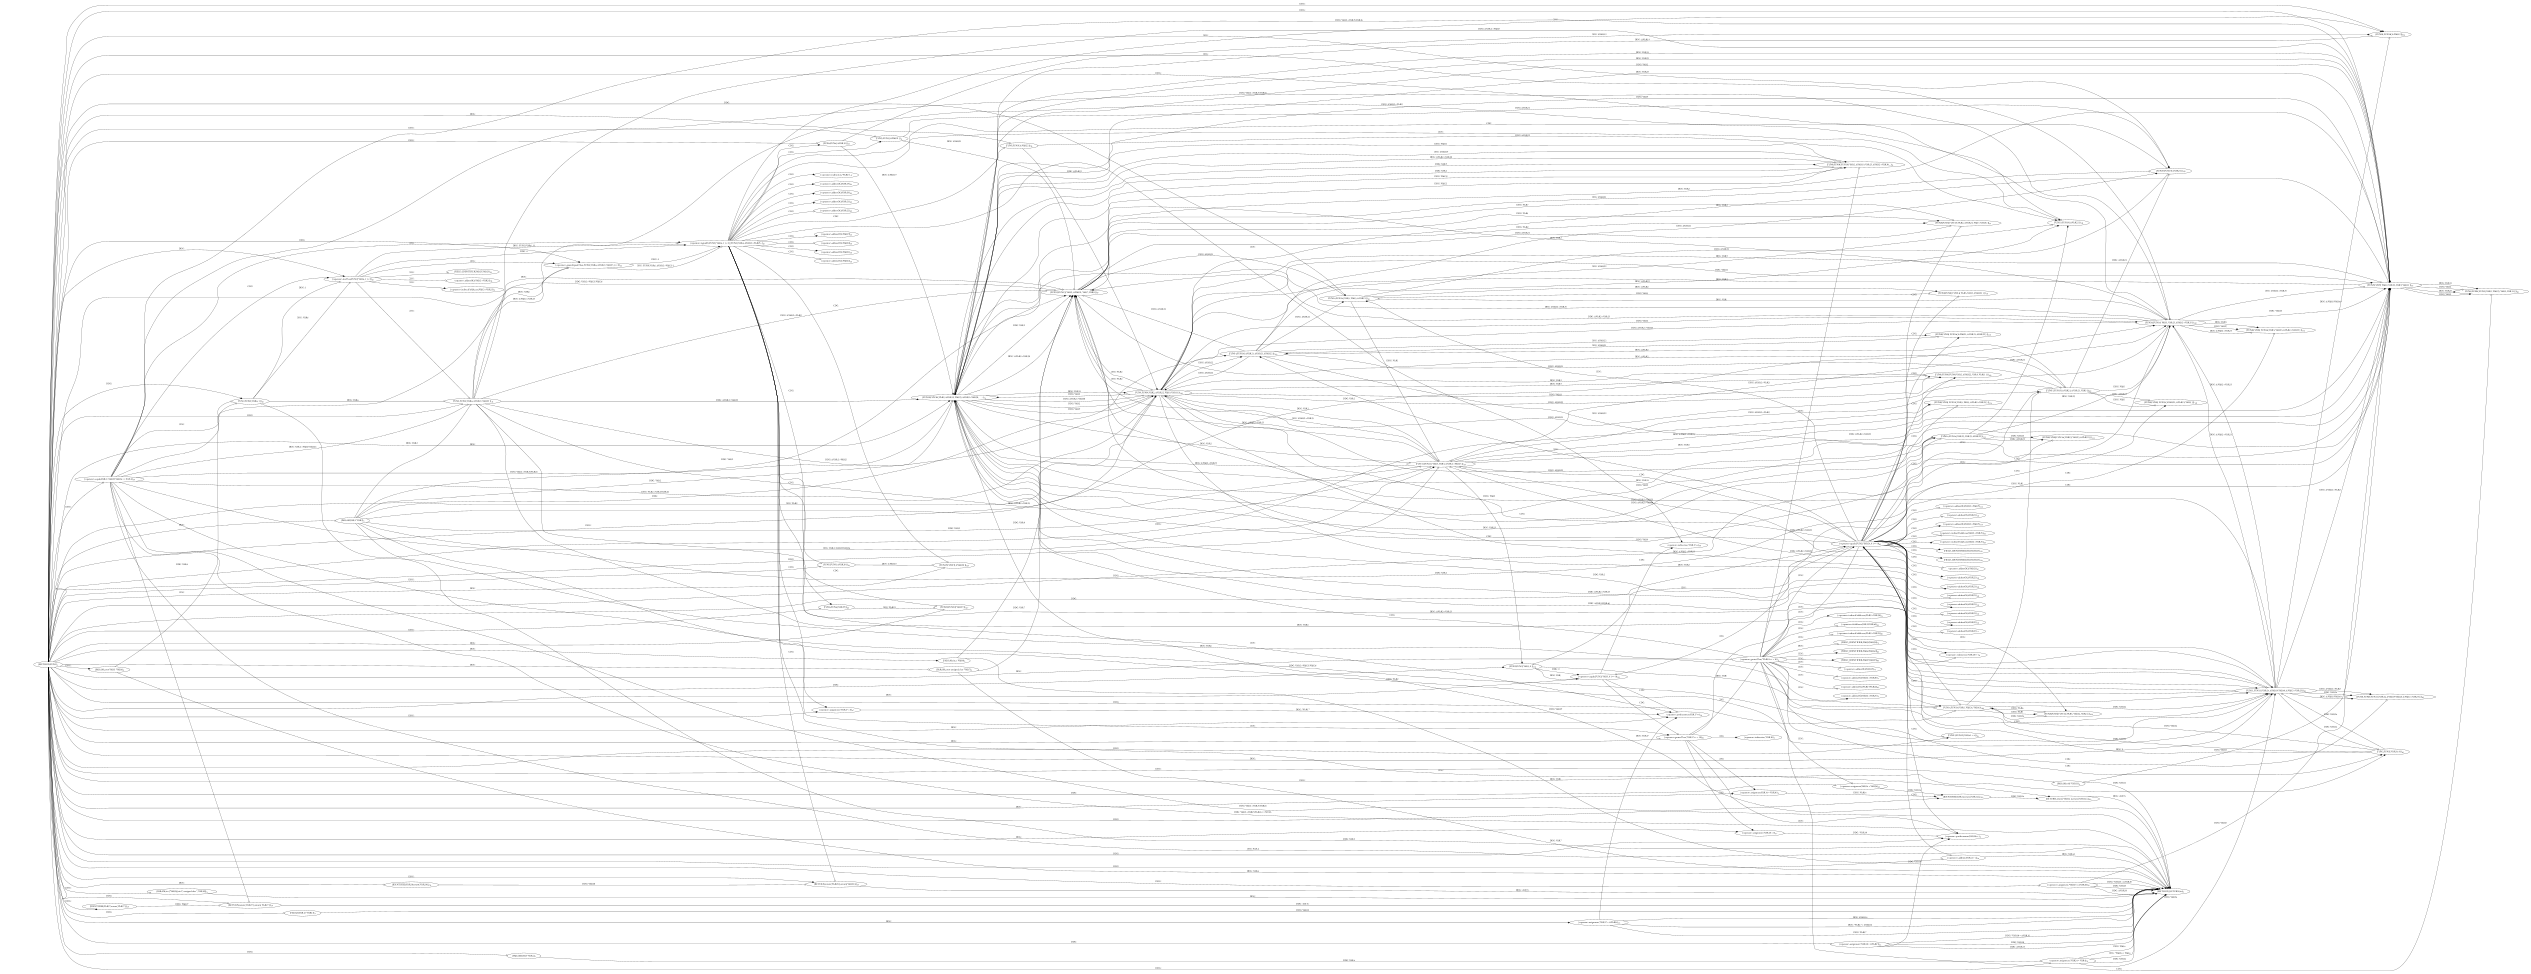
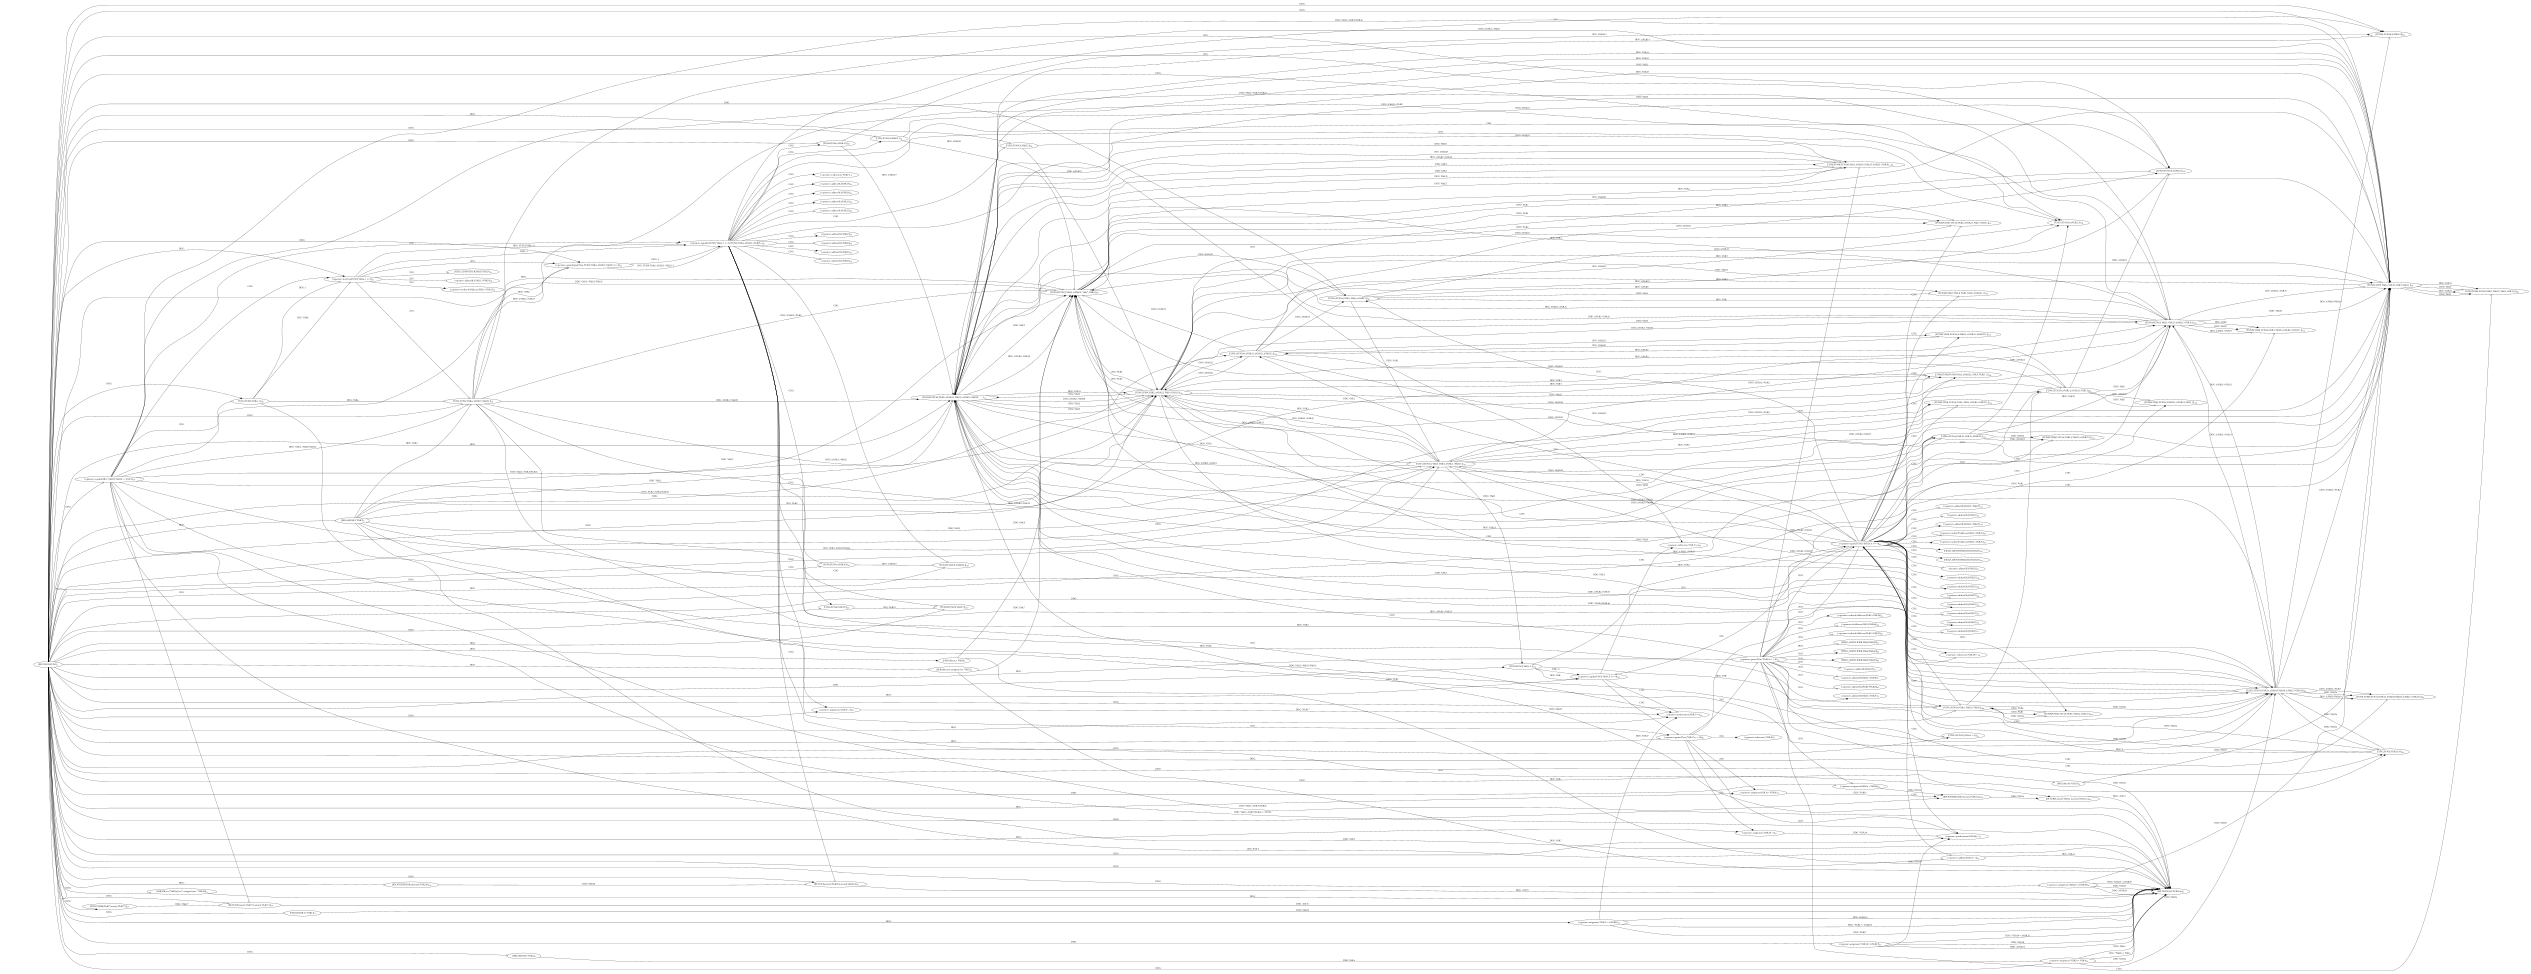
(109, 670) -> none
